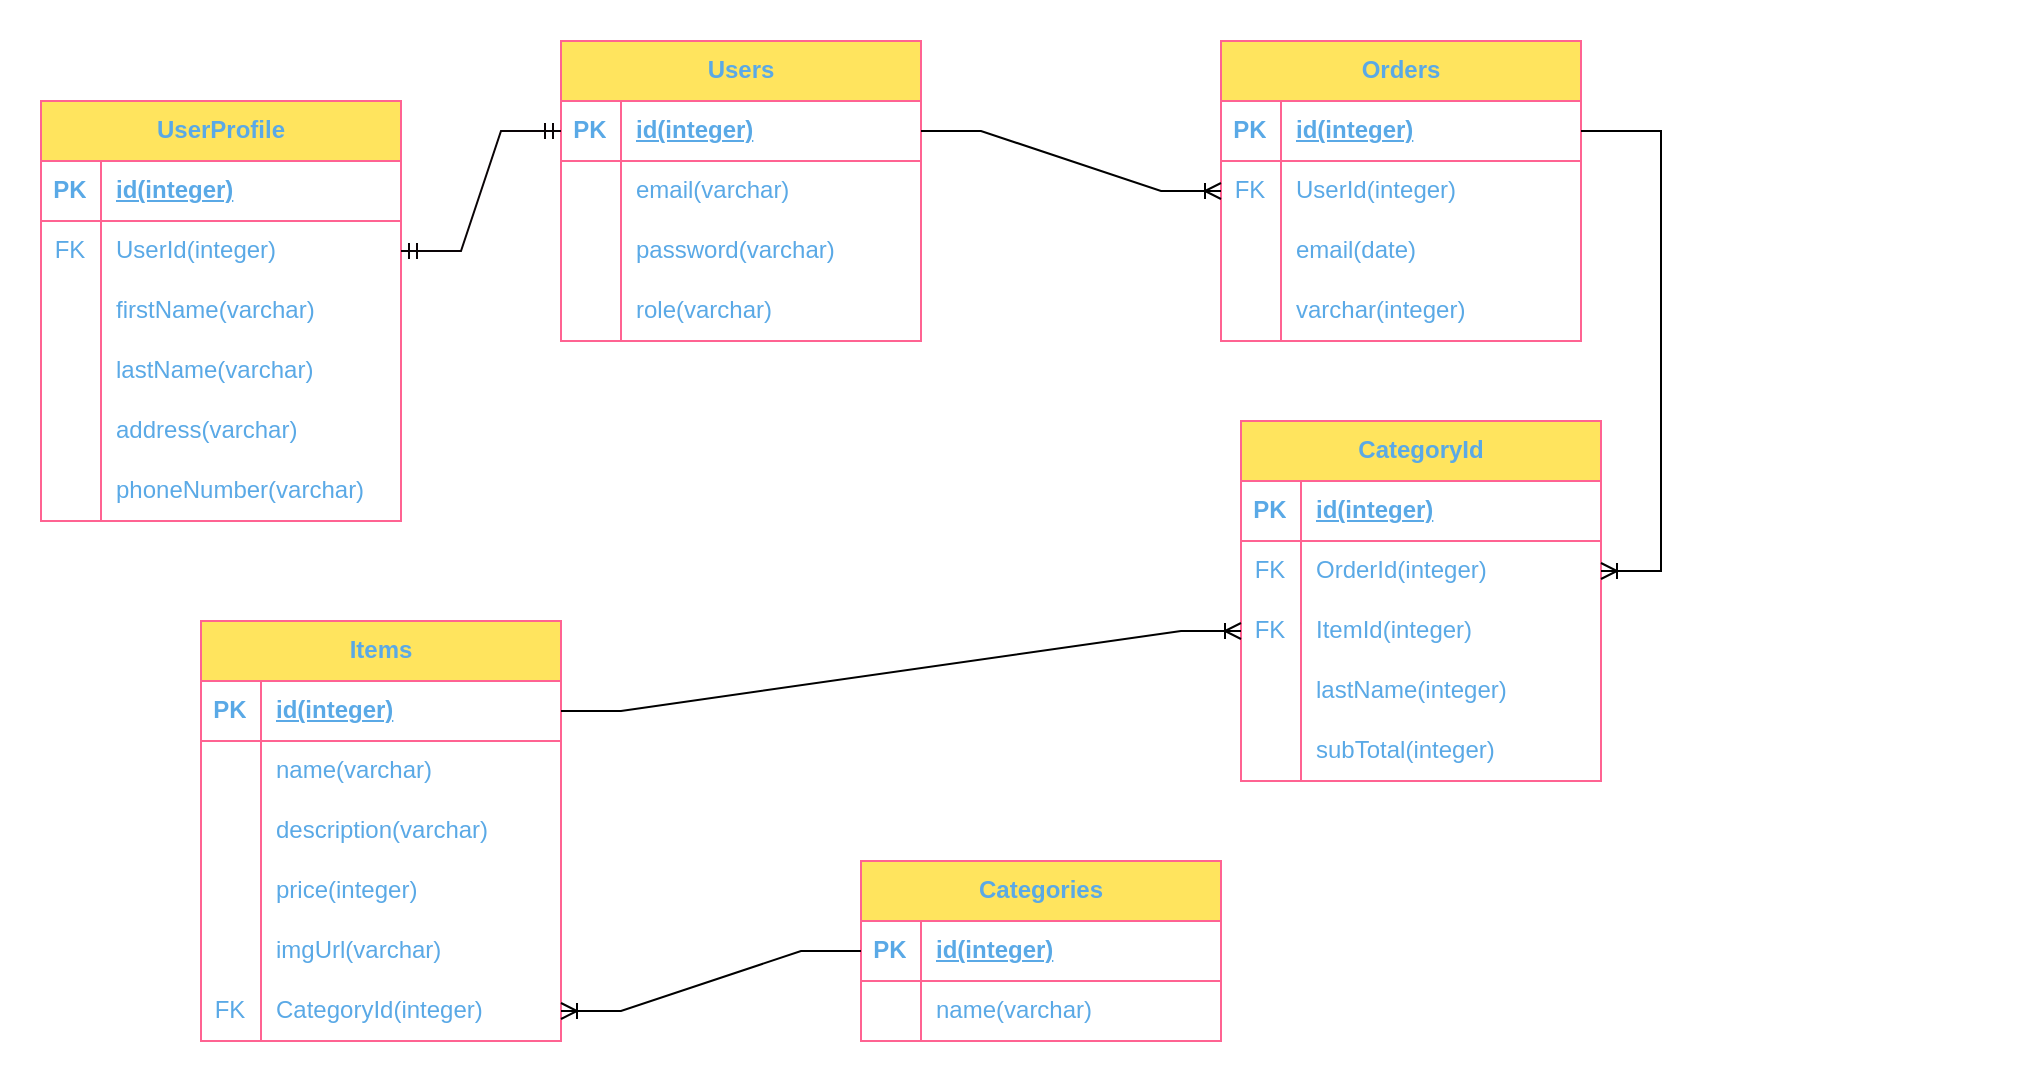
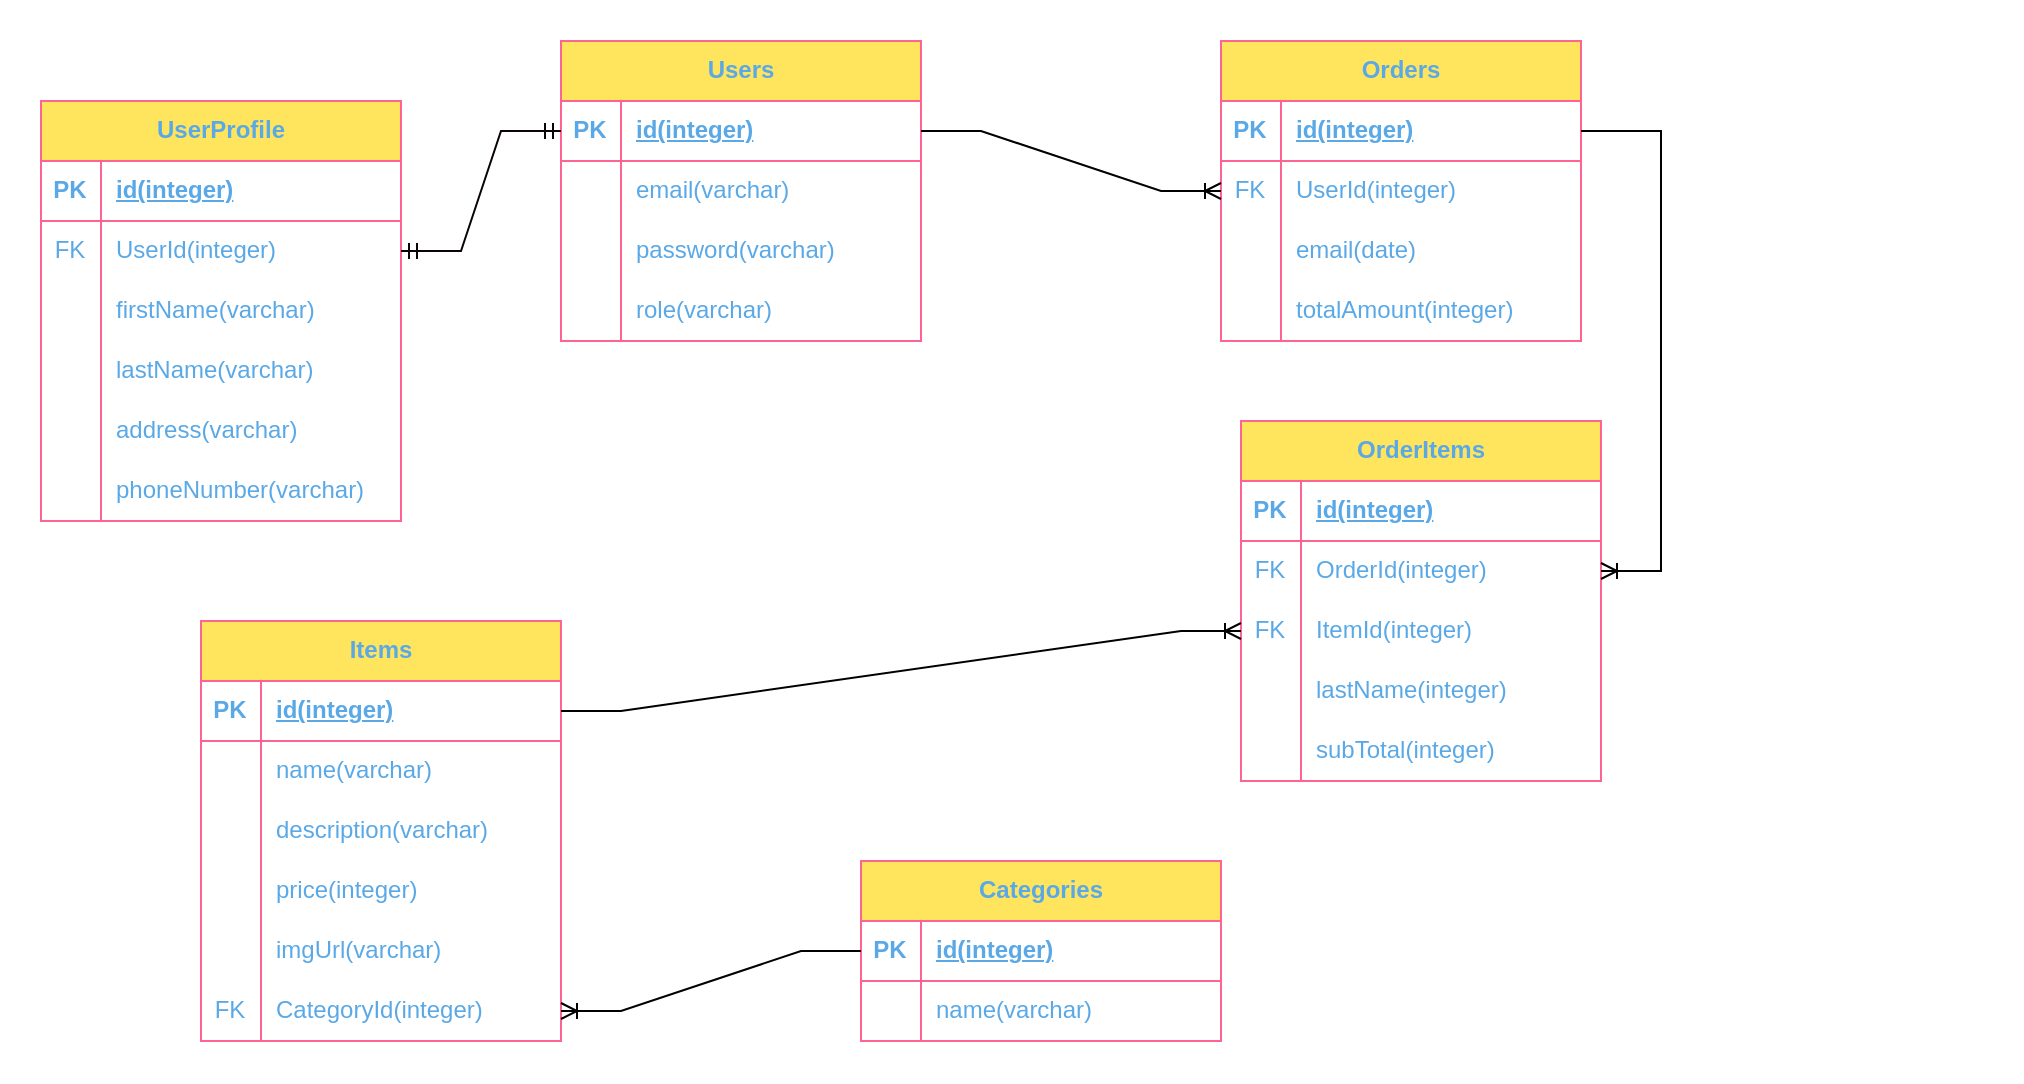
(1401, 311) -> (1425, 311)
(1422, 451) -> (1422, 451)
